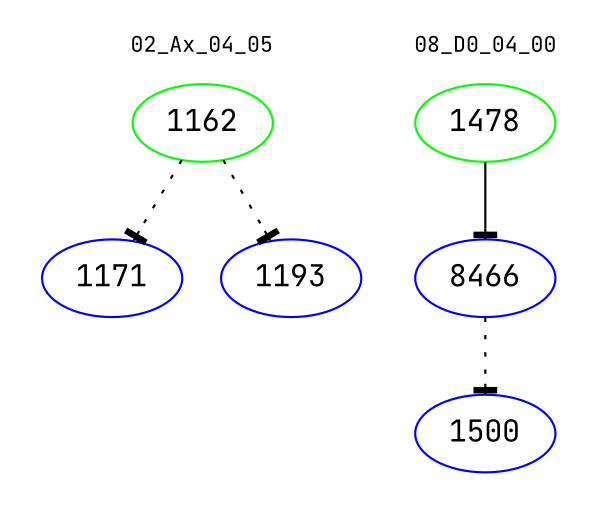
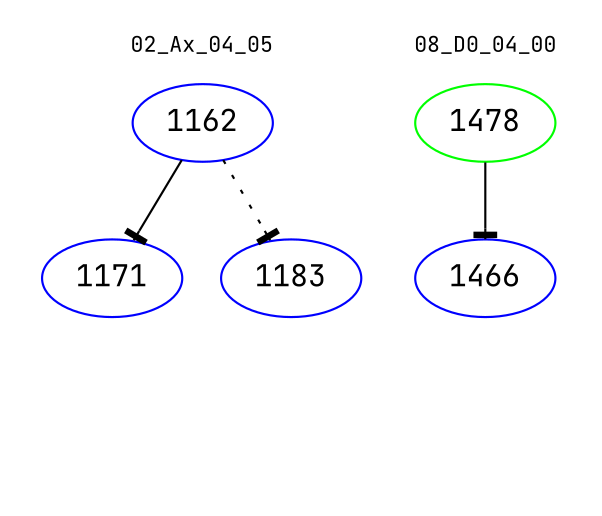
(203, 123) -> (203, 123)
(161, 195) -> (161, 195)
(291, 278) -> (291, 278)
(485, 278) -> (485, 278)
(485, 434) -> none
